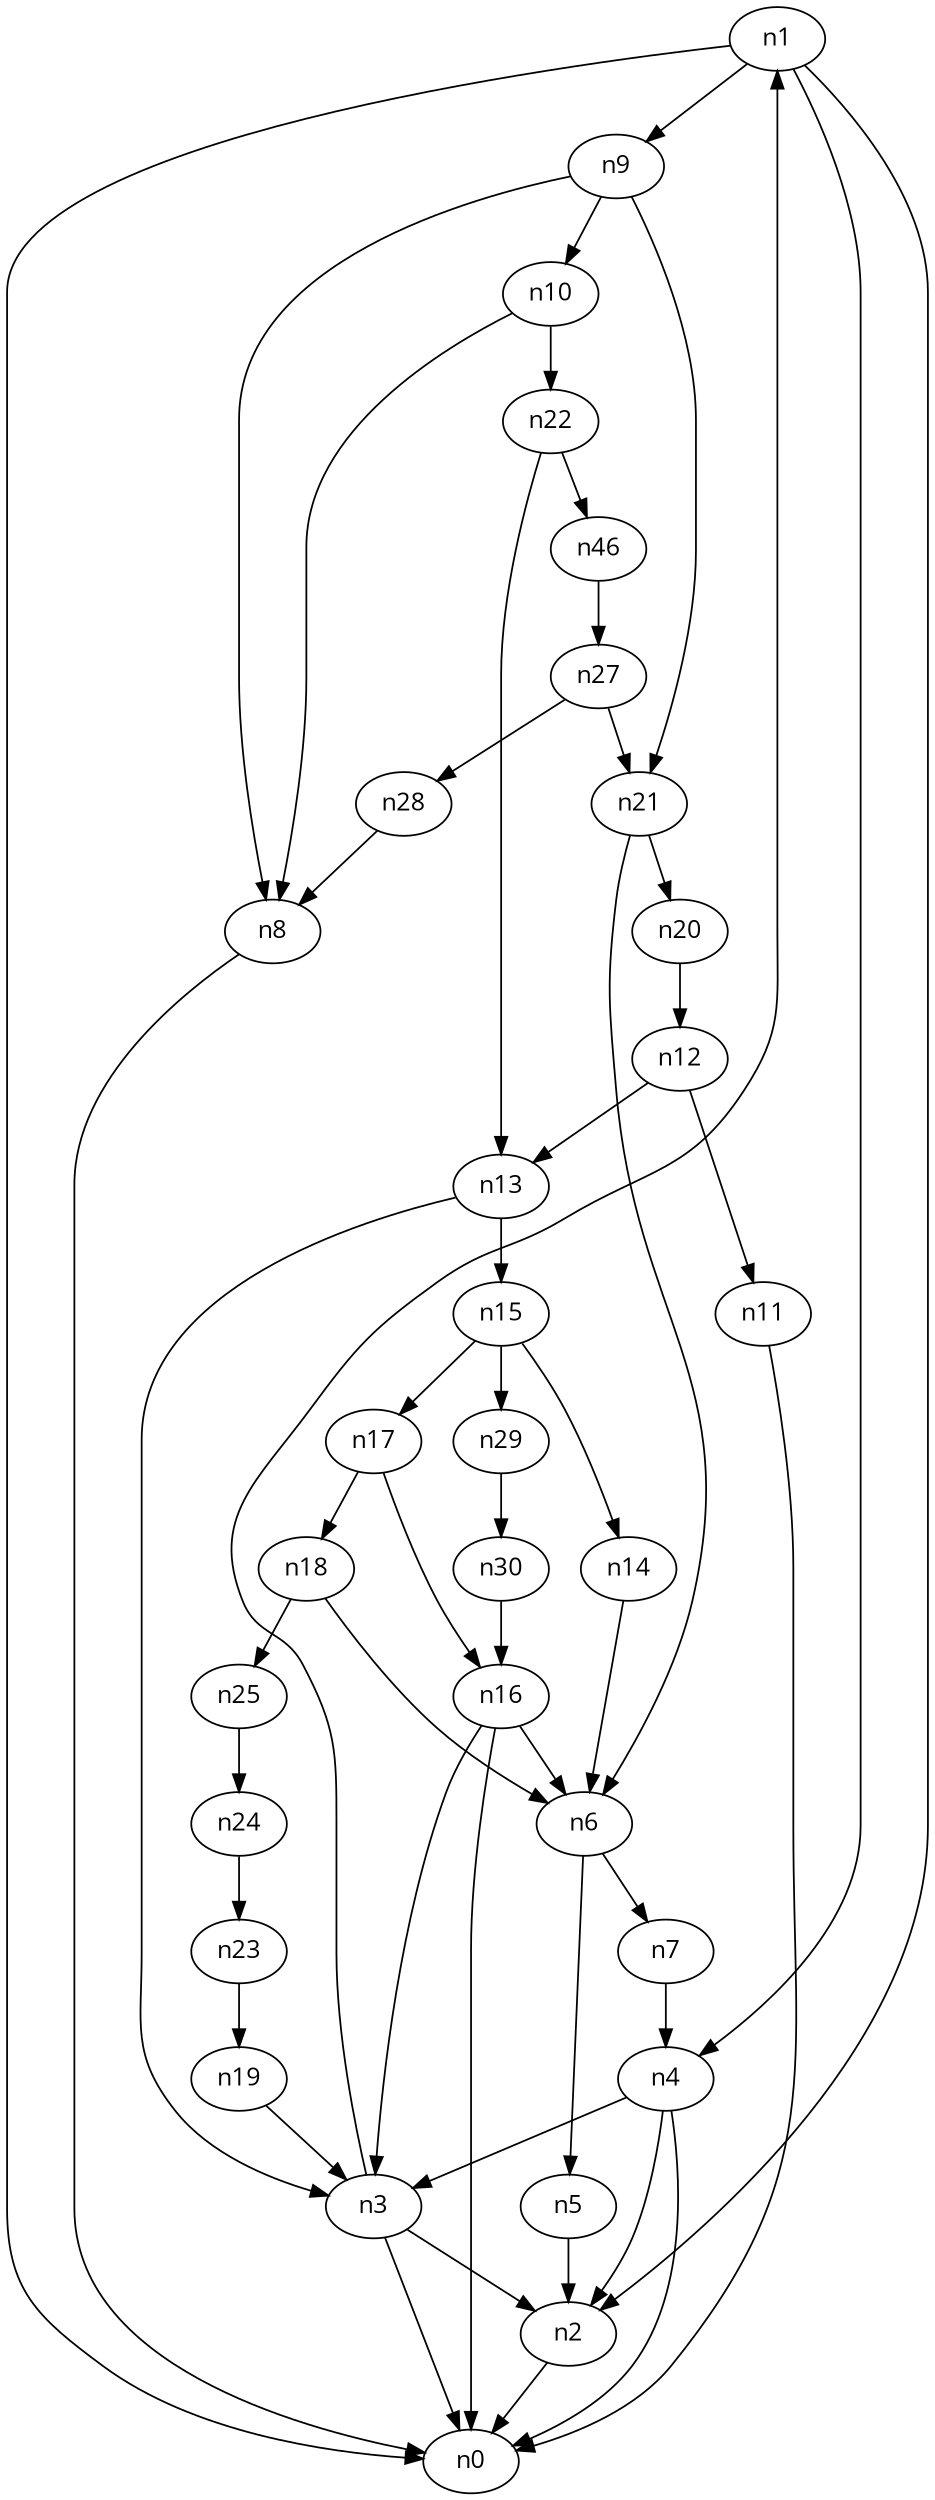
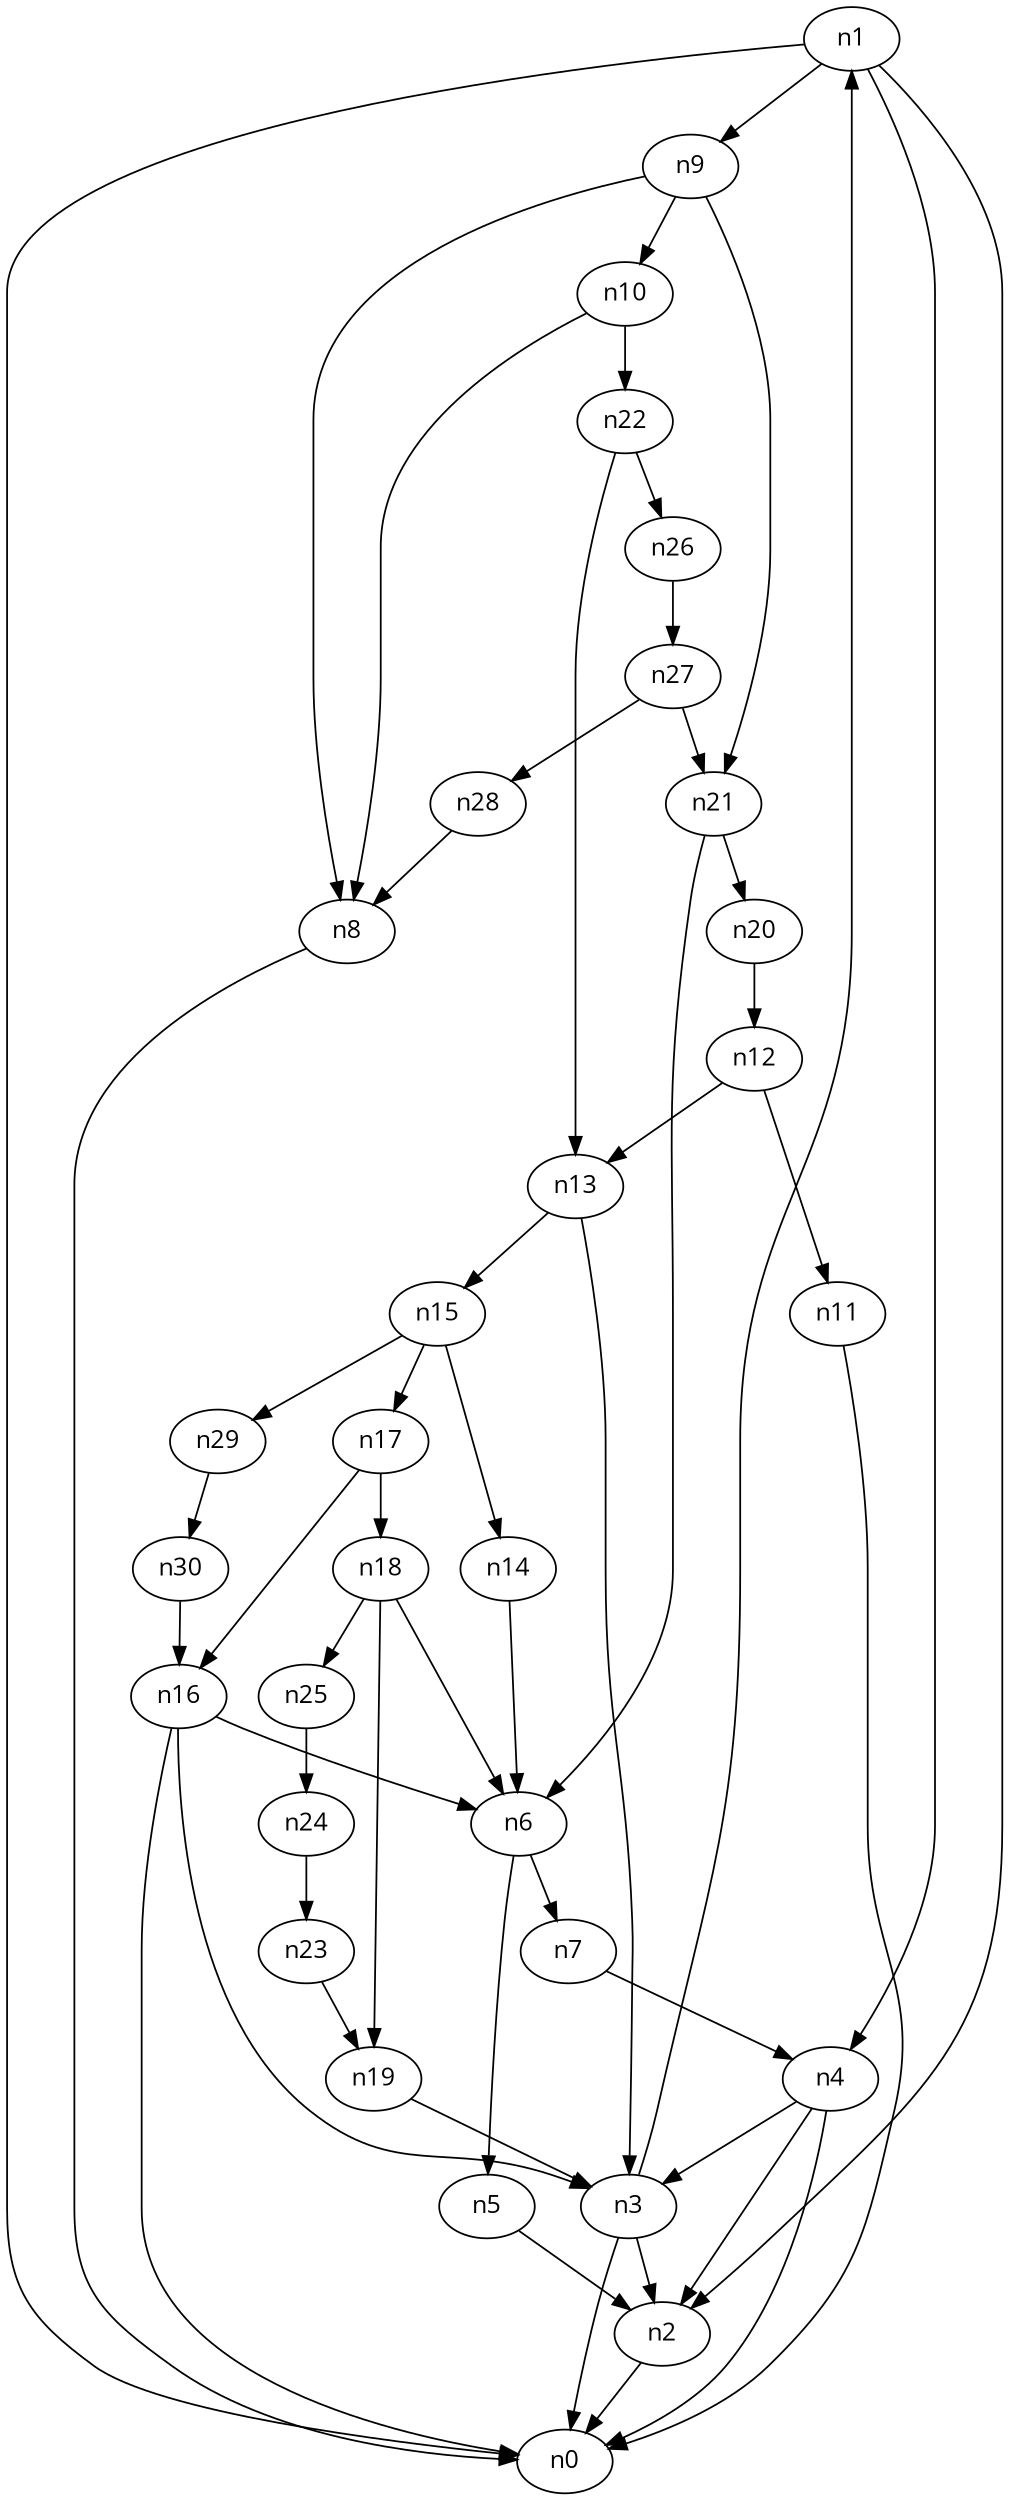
(599, 549) -> (673, 549)
none -> (377, 1815)
